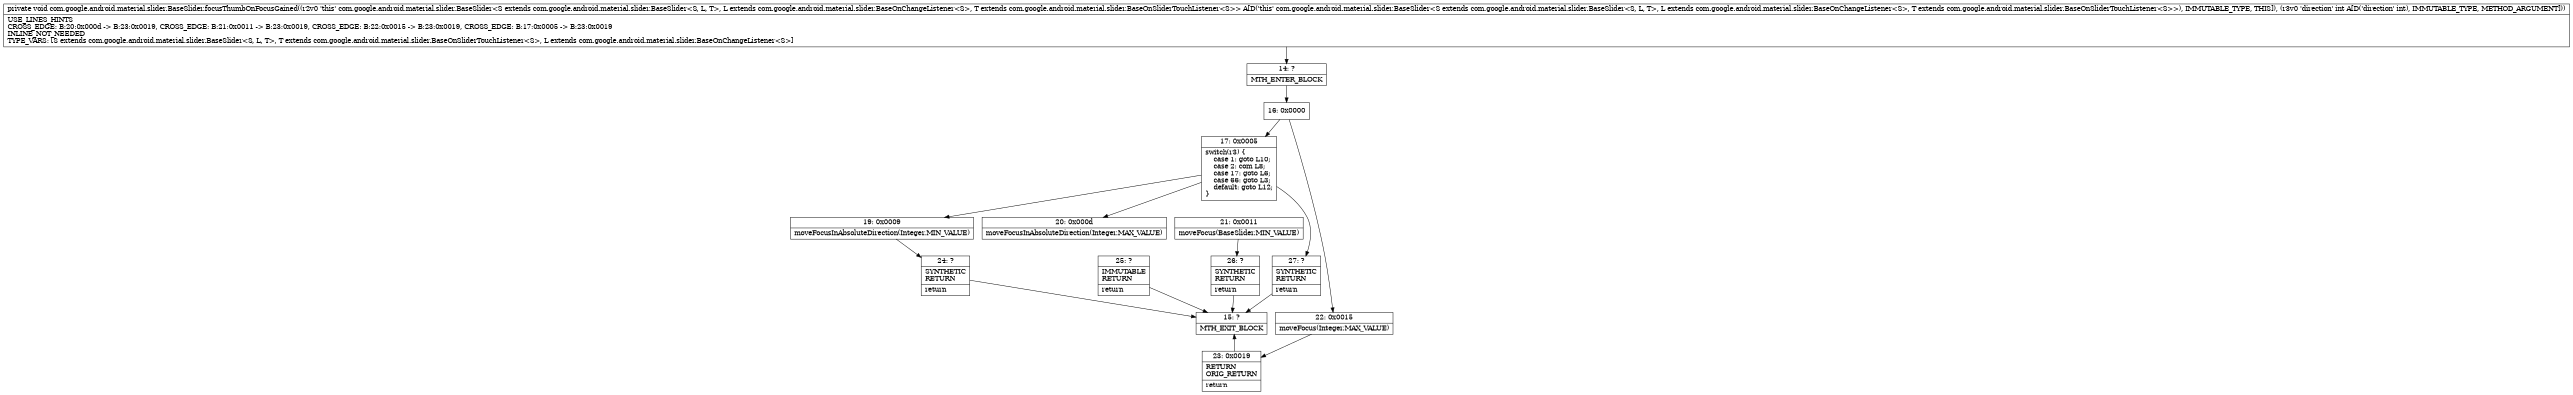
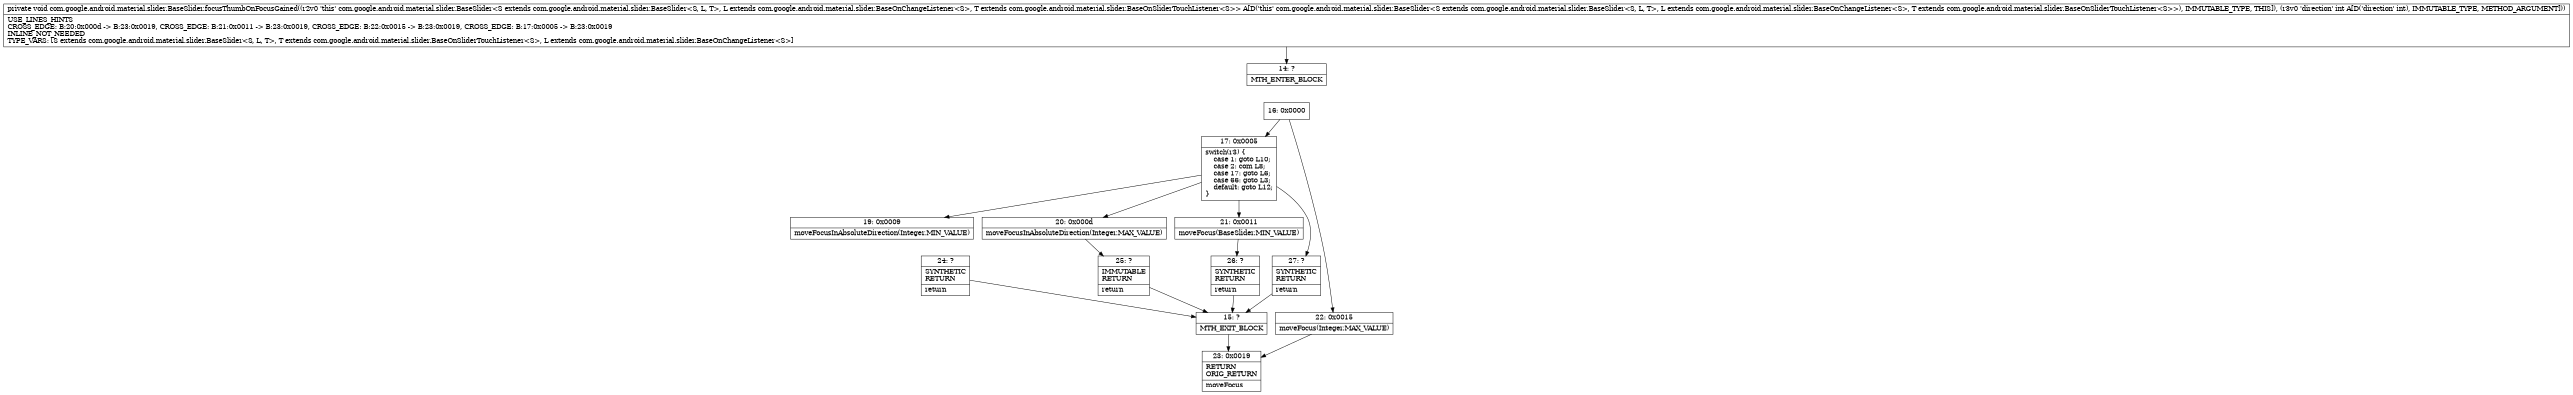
(1287, 92) -> none
none -> (1239, 206)
none -> (1093, 246)
(907, 247) -> none
(1235, 345) -> (1229, 340)
(1217, 385) -> (1225, 385)
